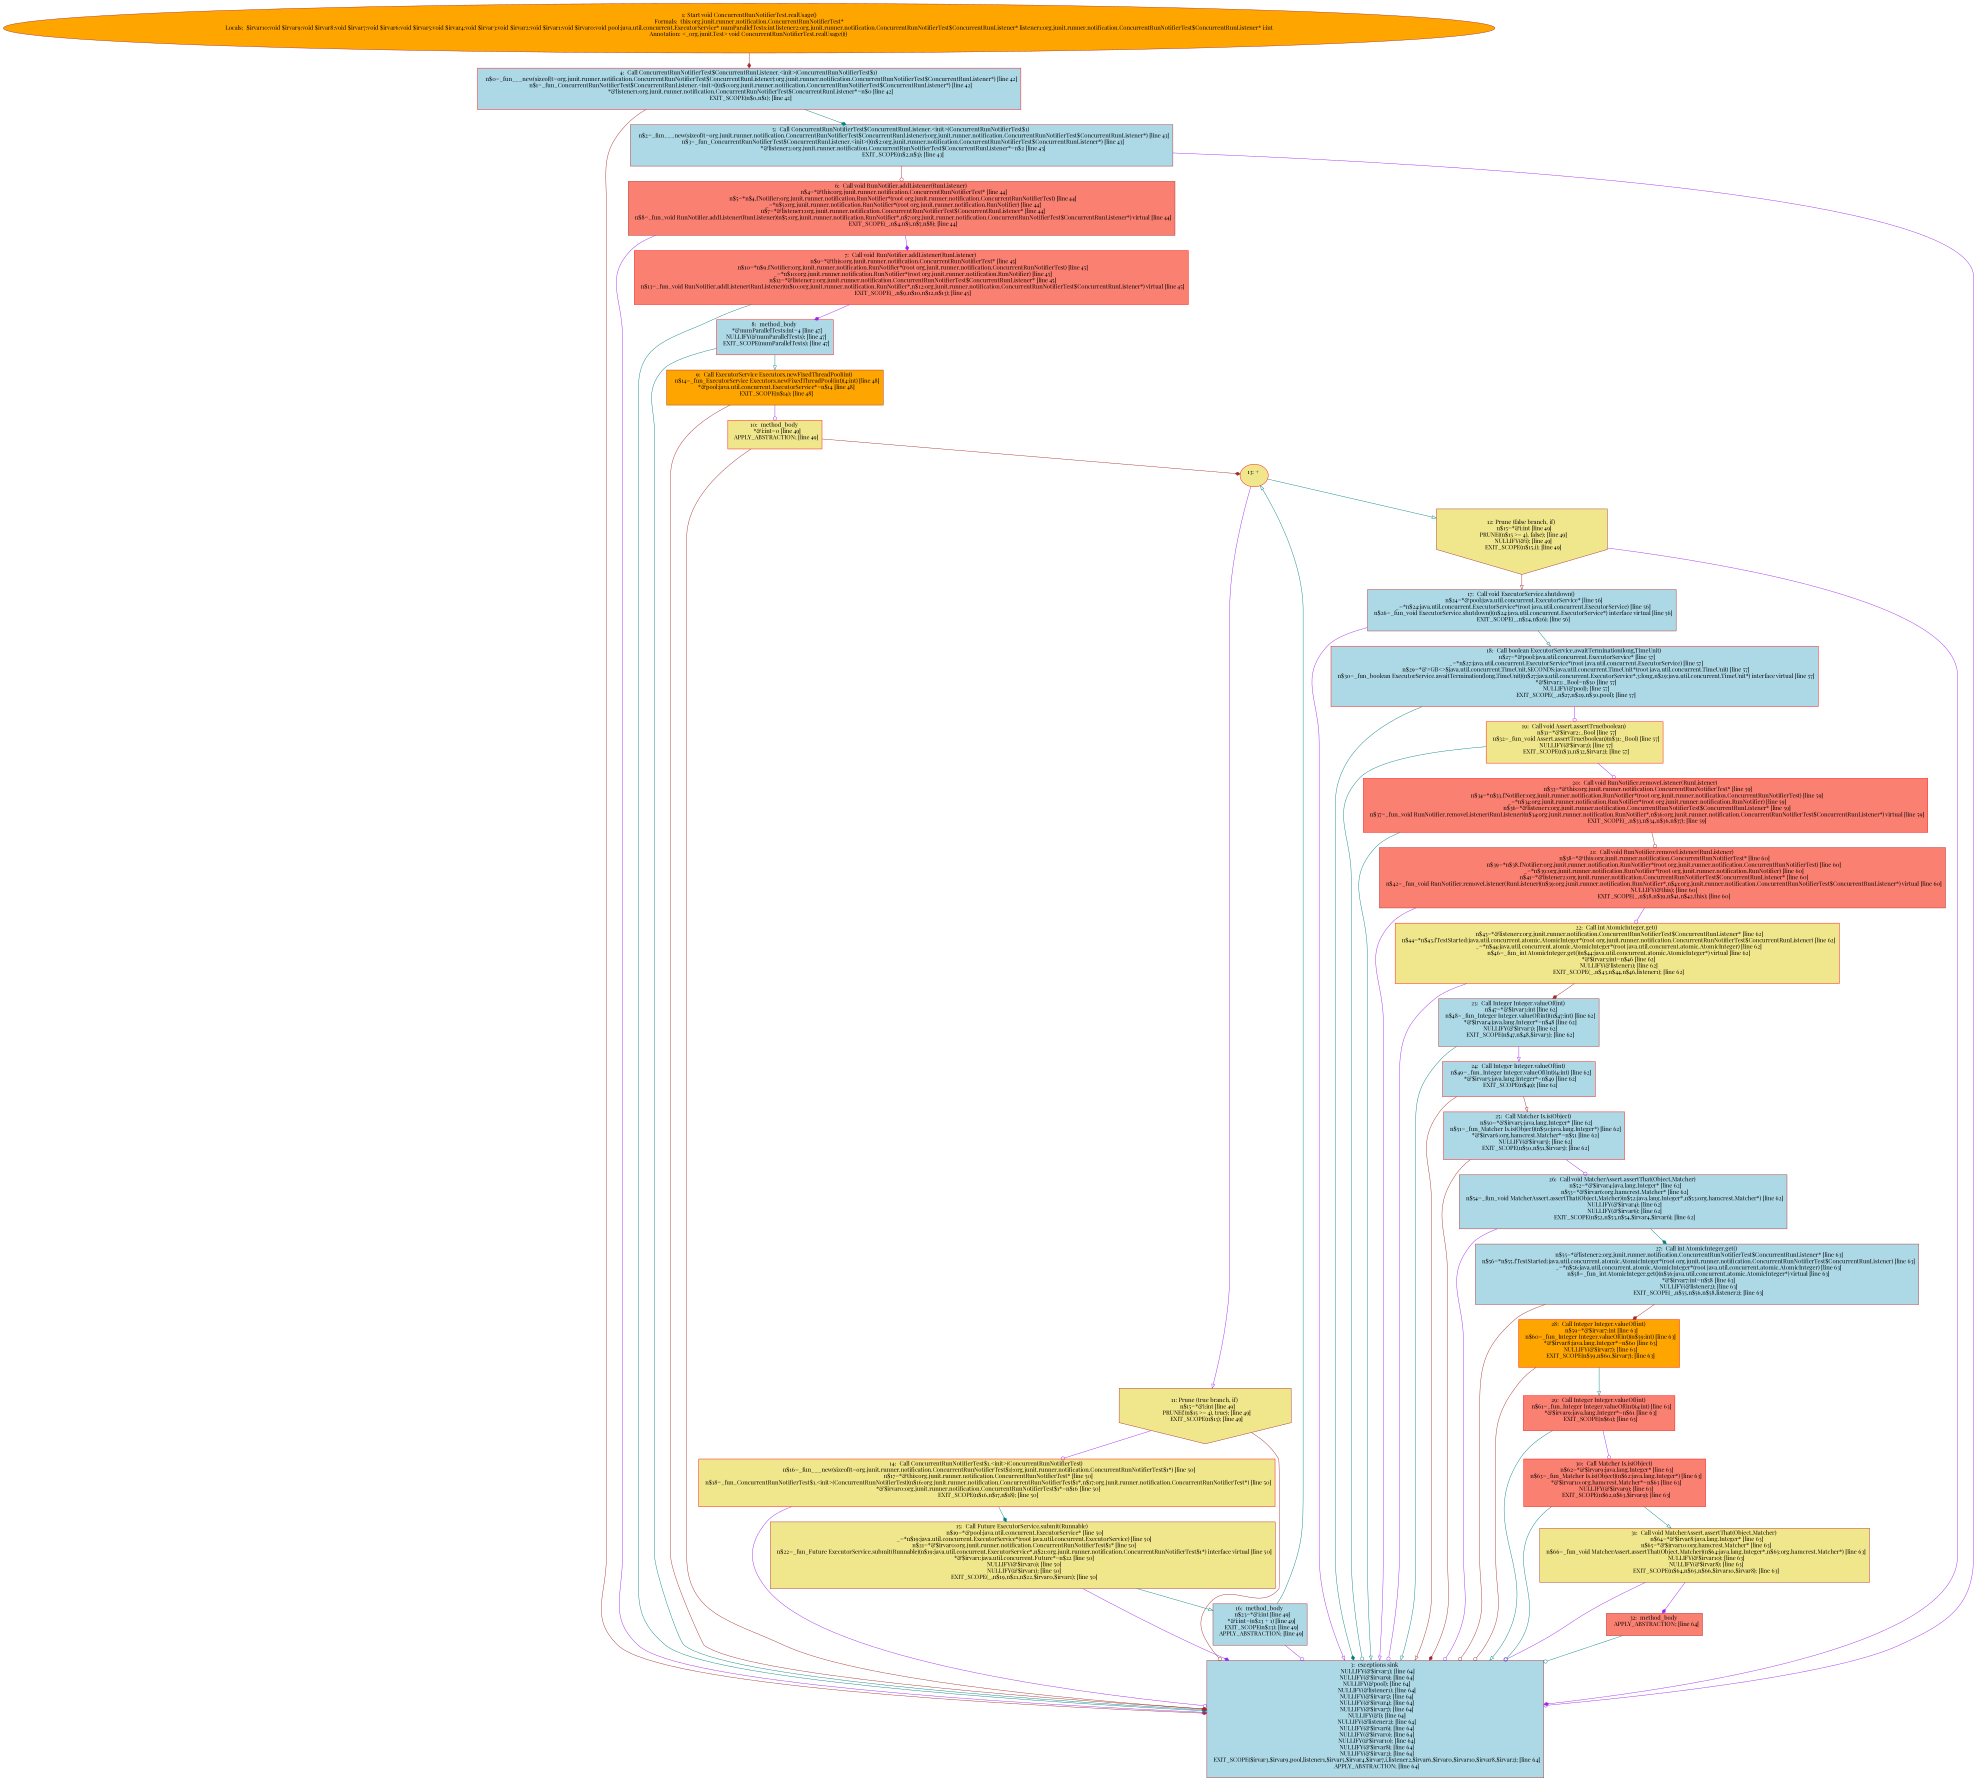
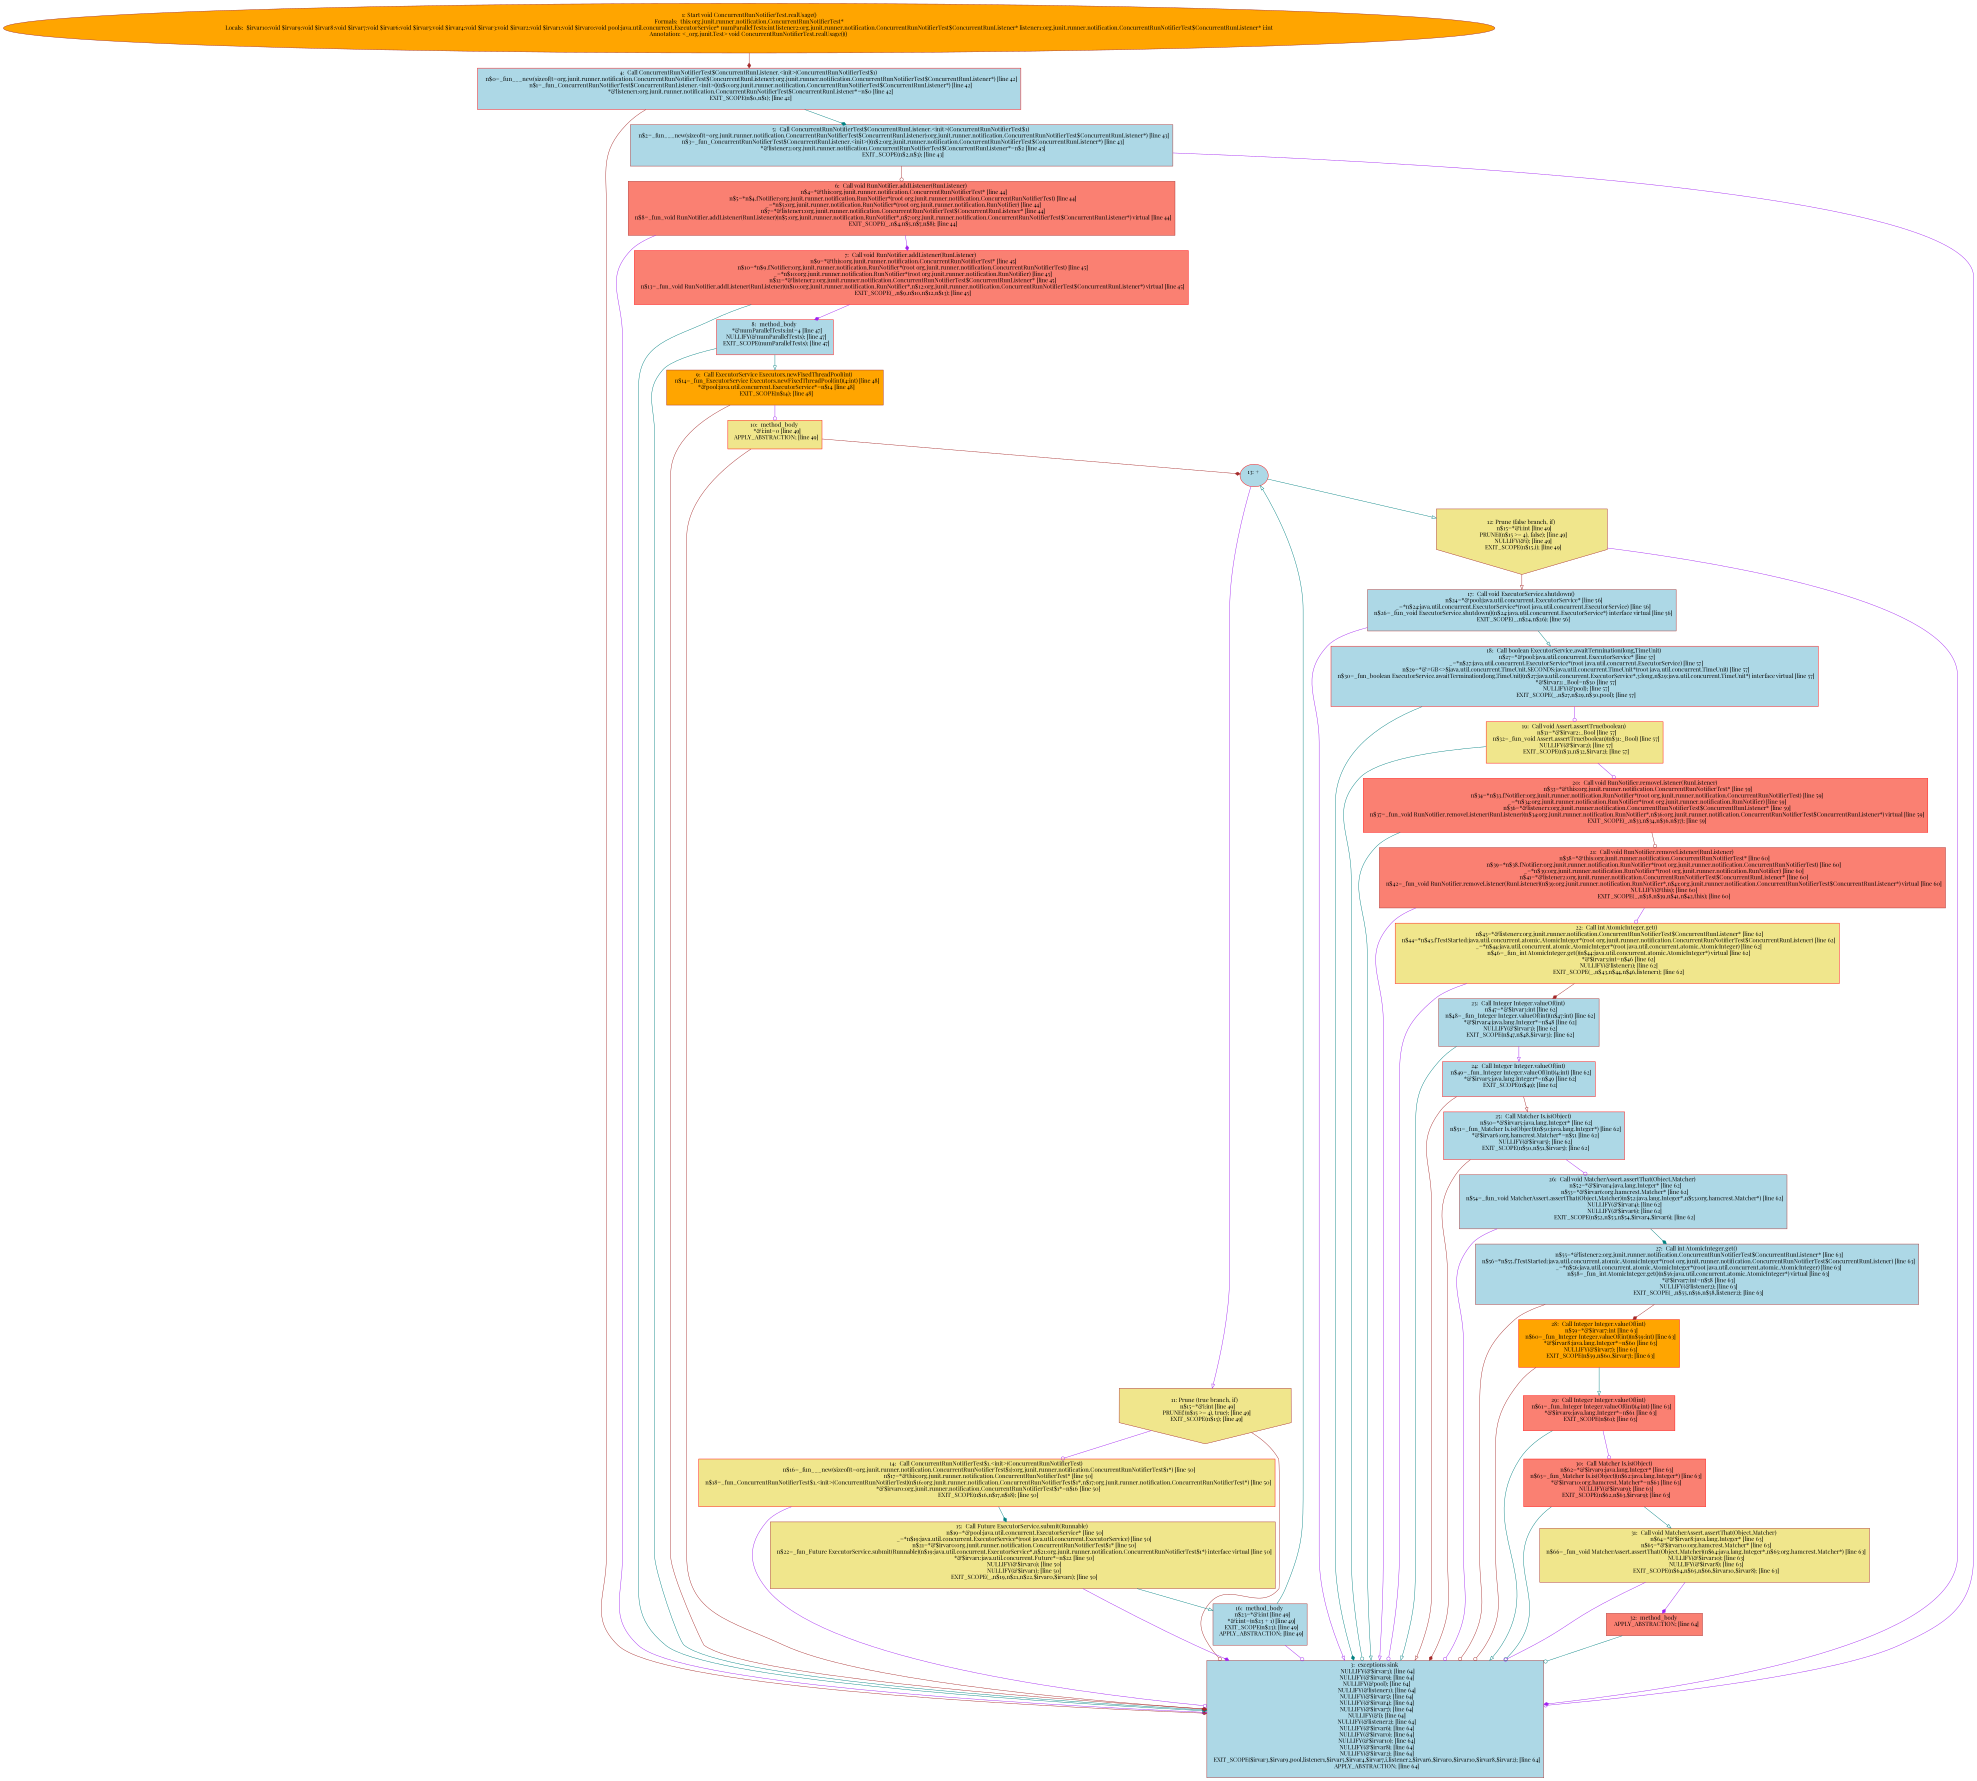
(1254, 476) -> (1254, 476)
